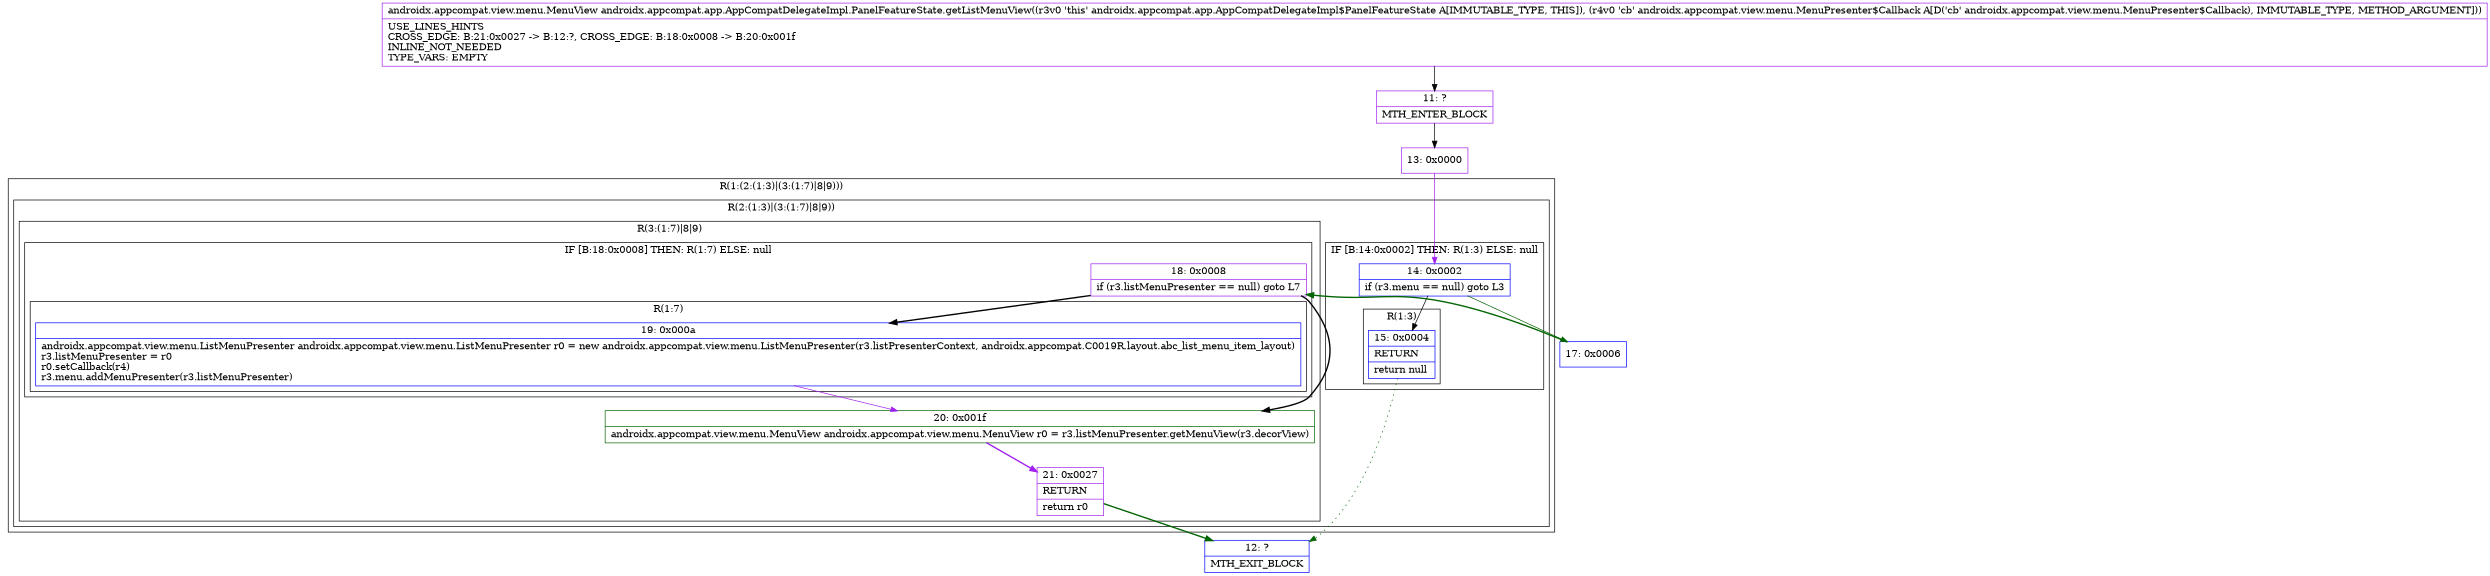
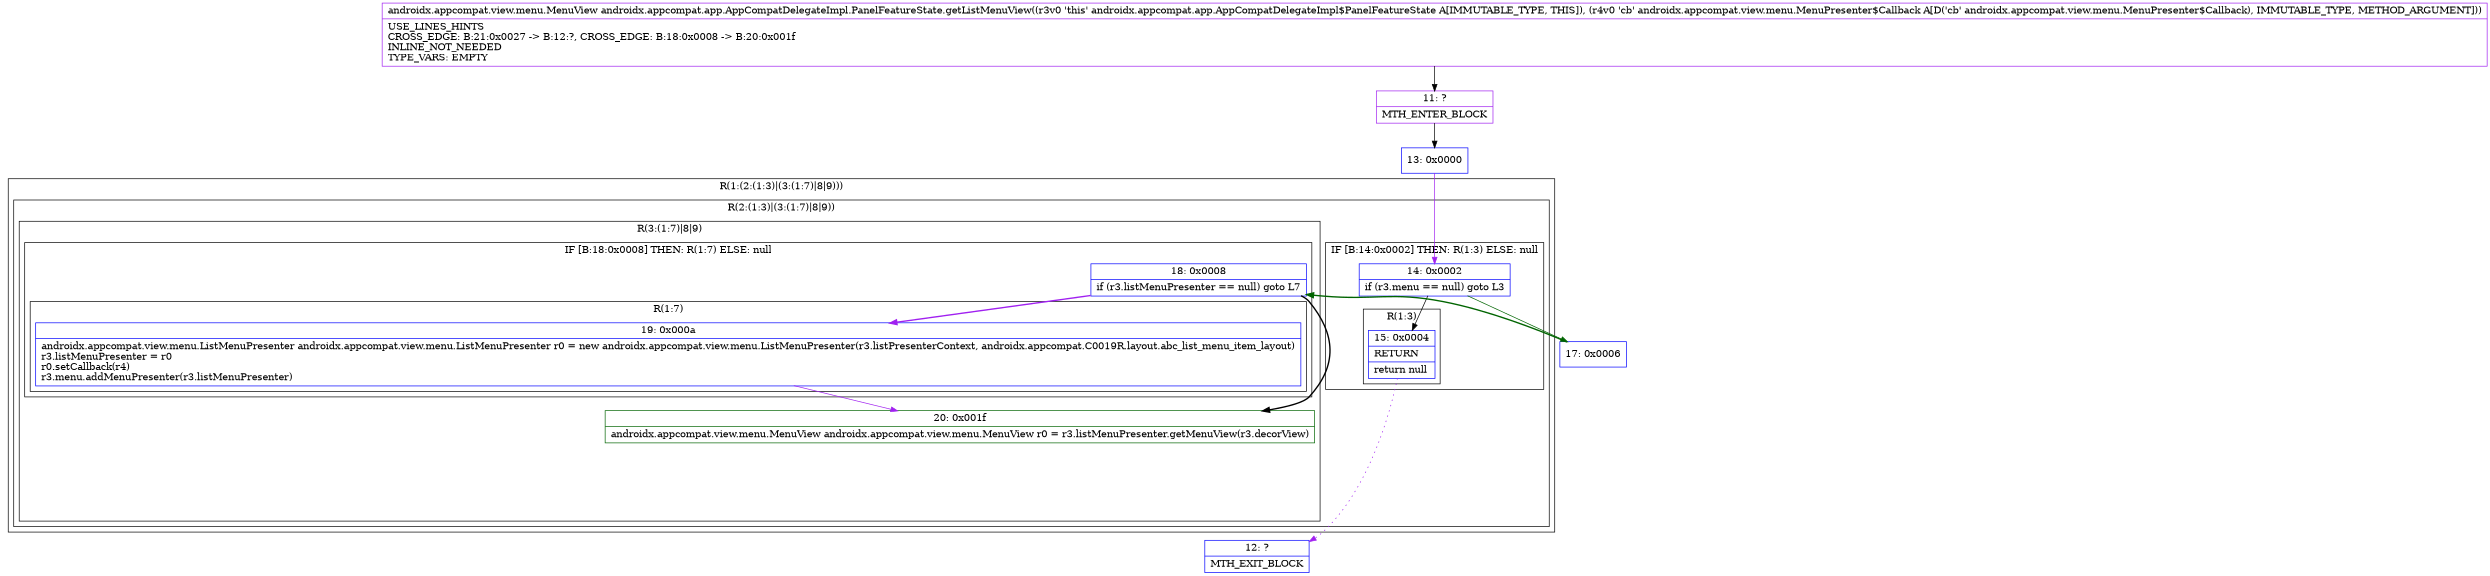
(1435, 161) -> (1435, 161)
(1199, 280) -> (1199, 280)
(994, 309) -> (994, 309)
(1369, 465) -> (1369, 465)
(1070, 492) -> none
